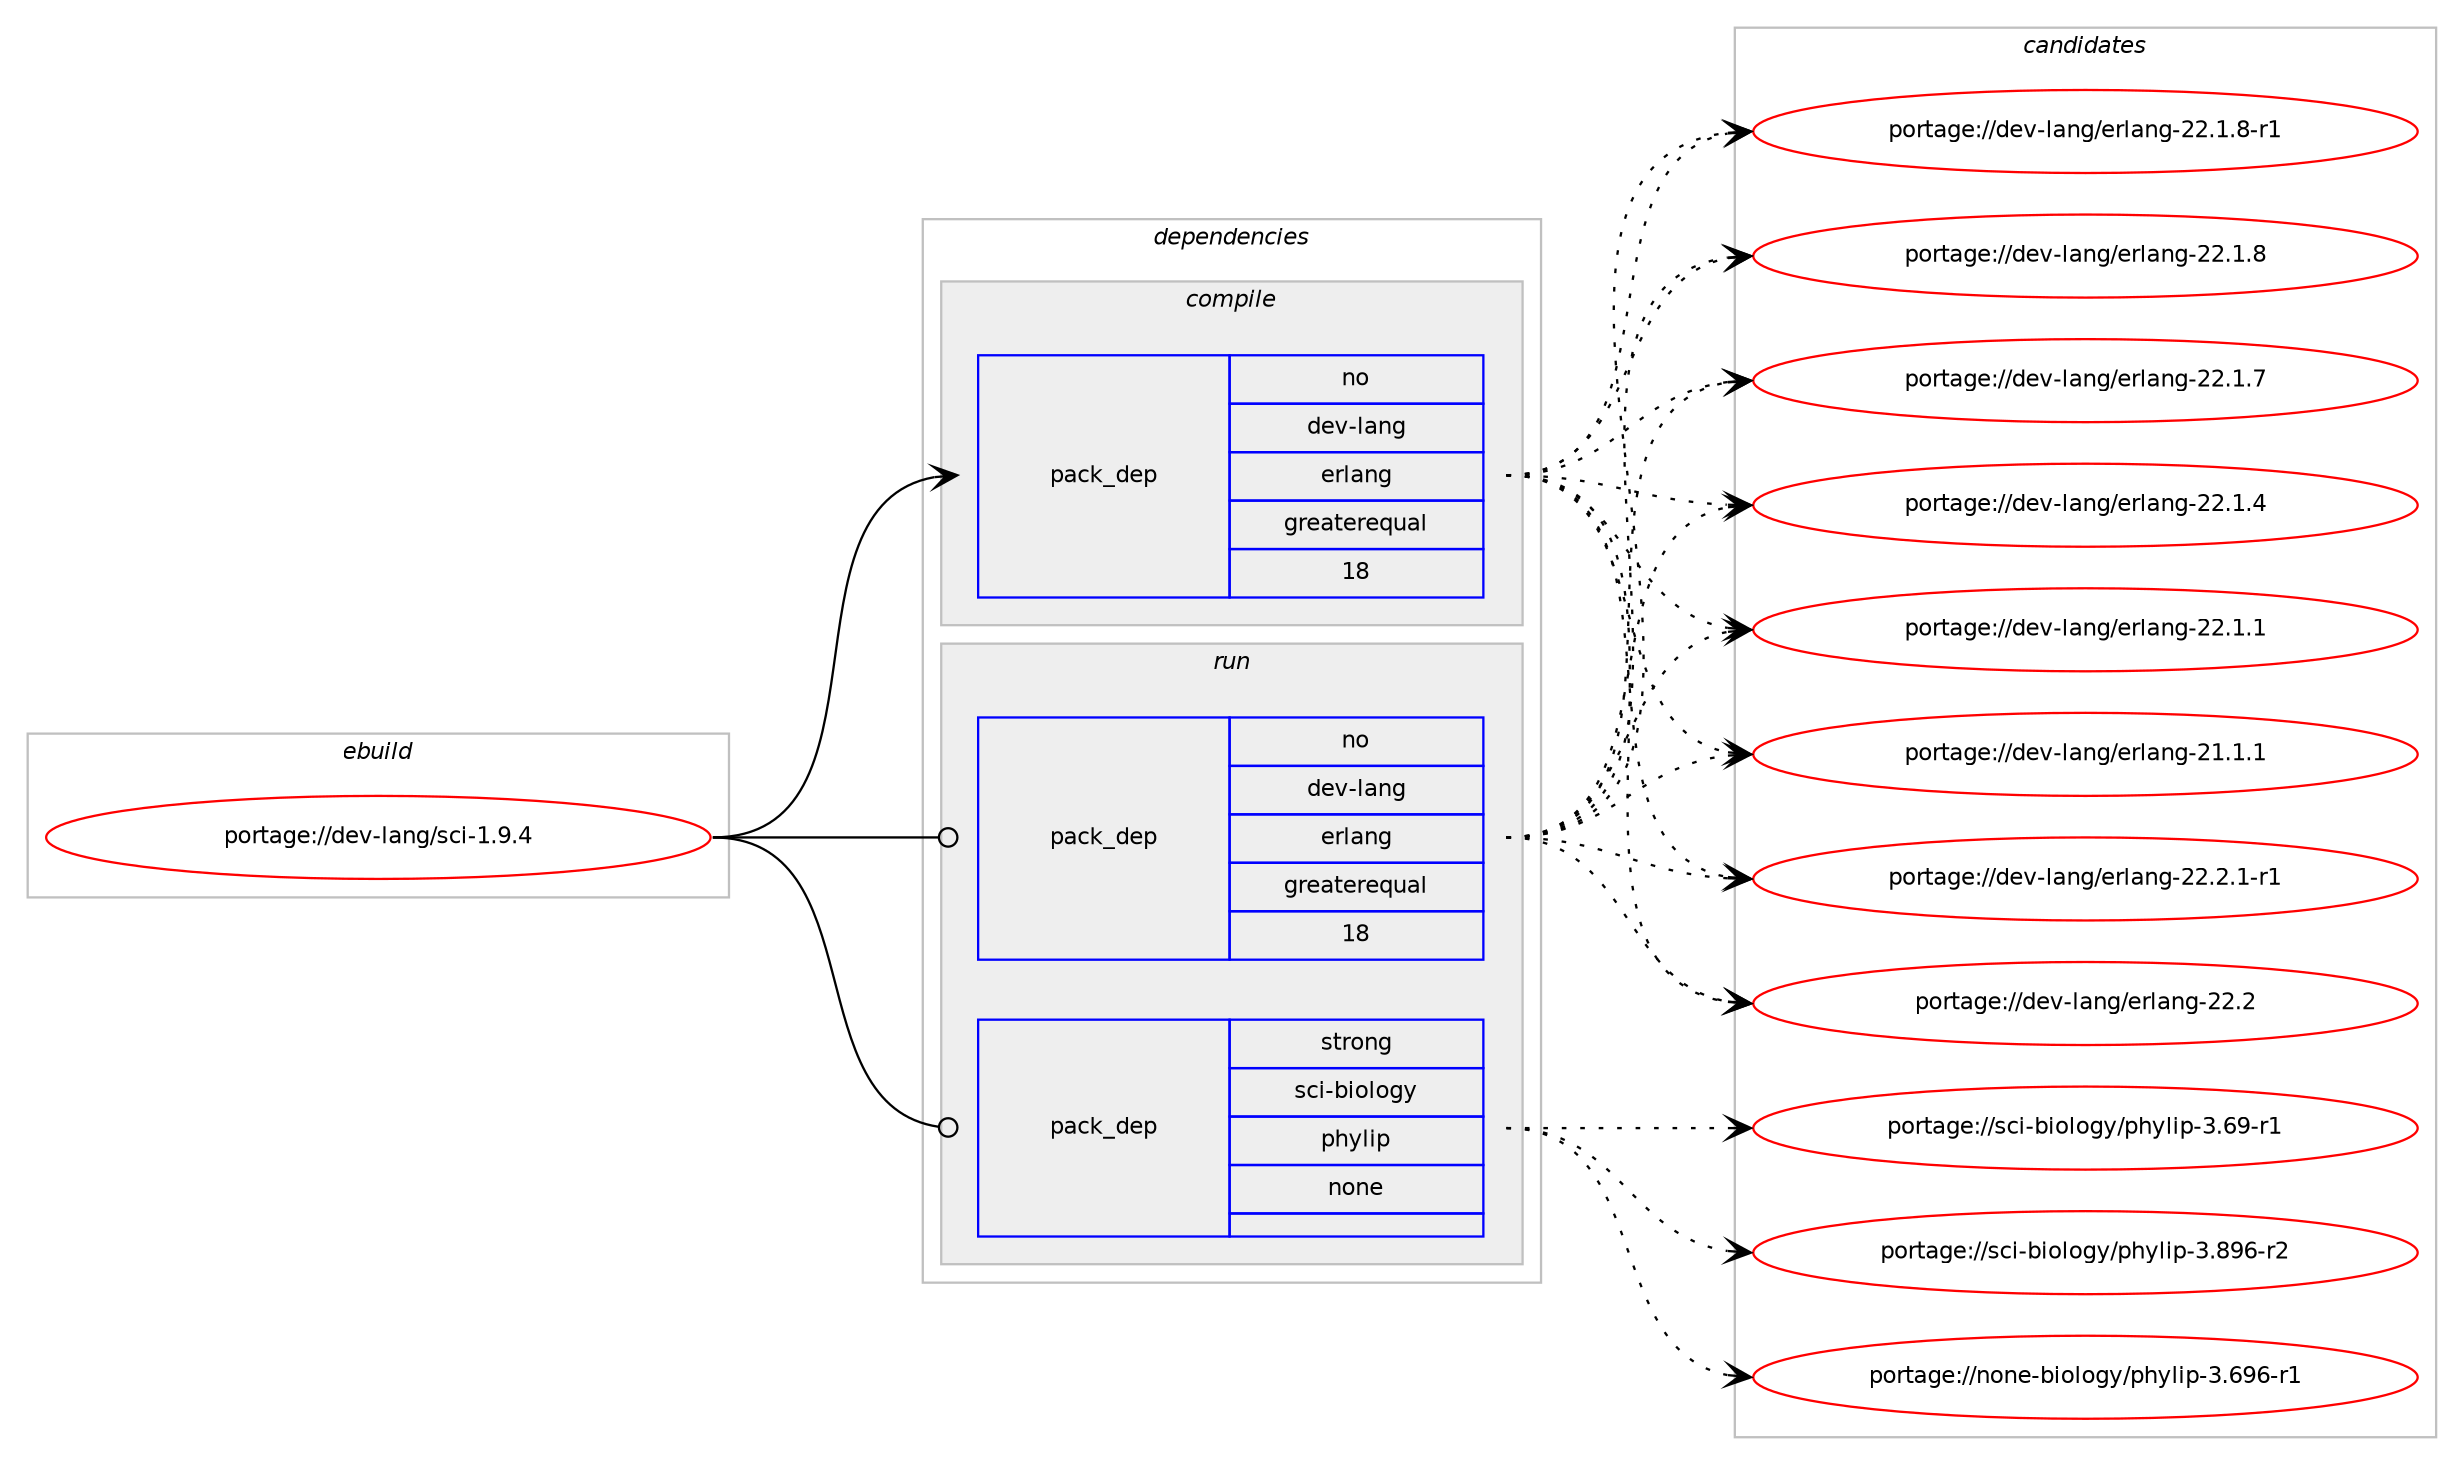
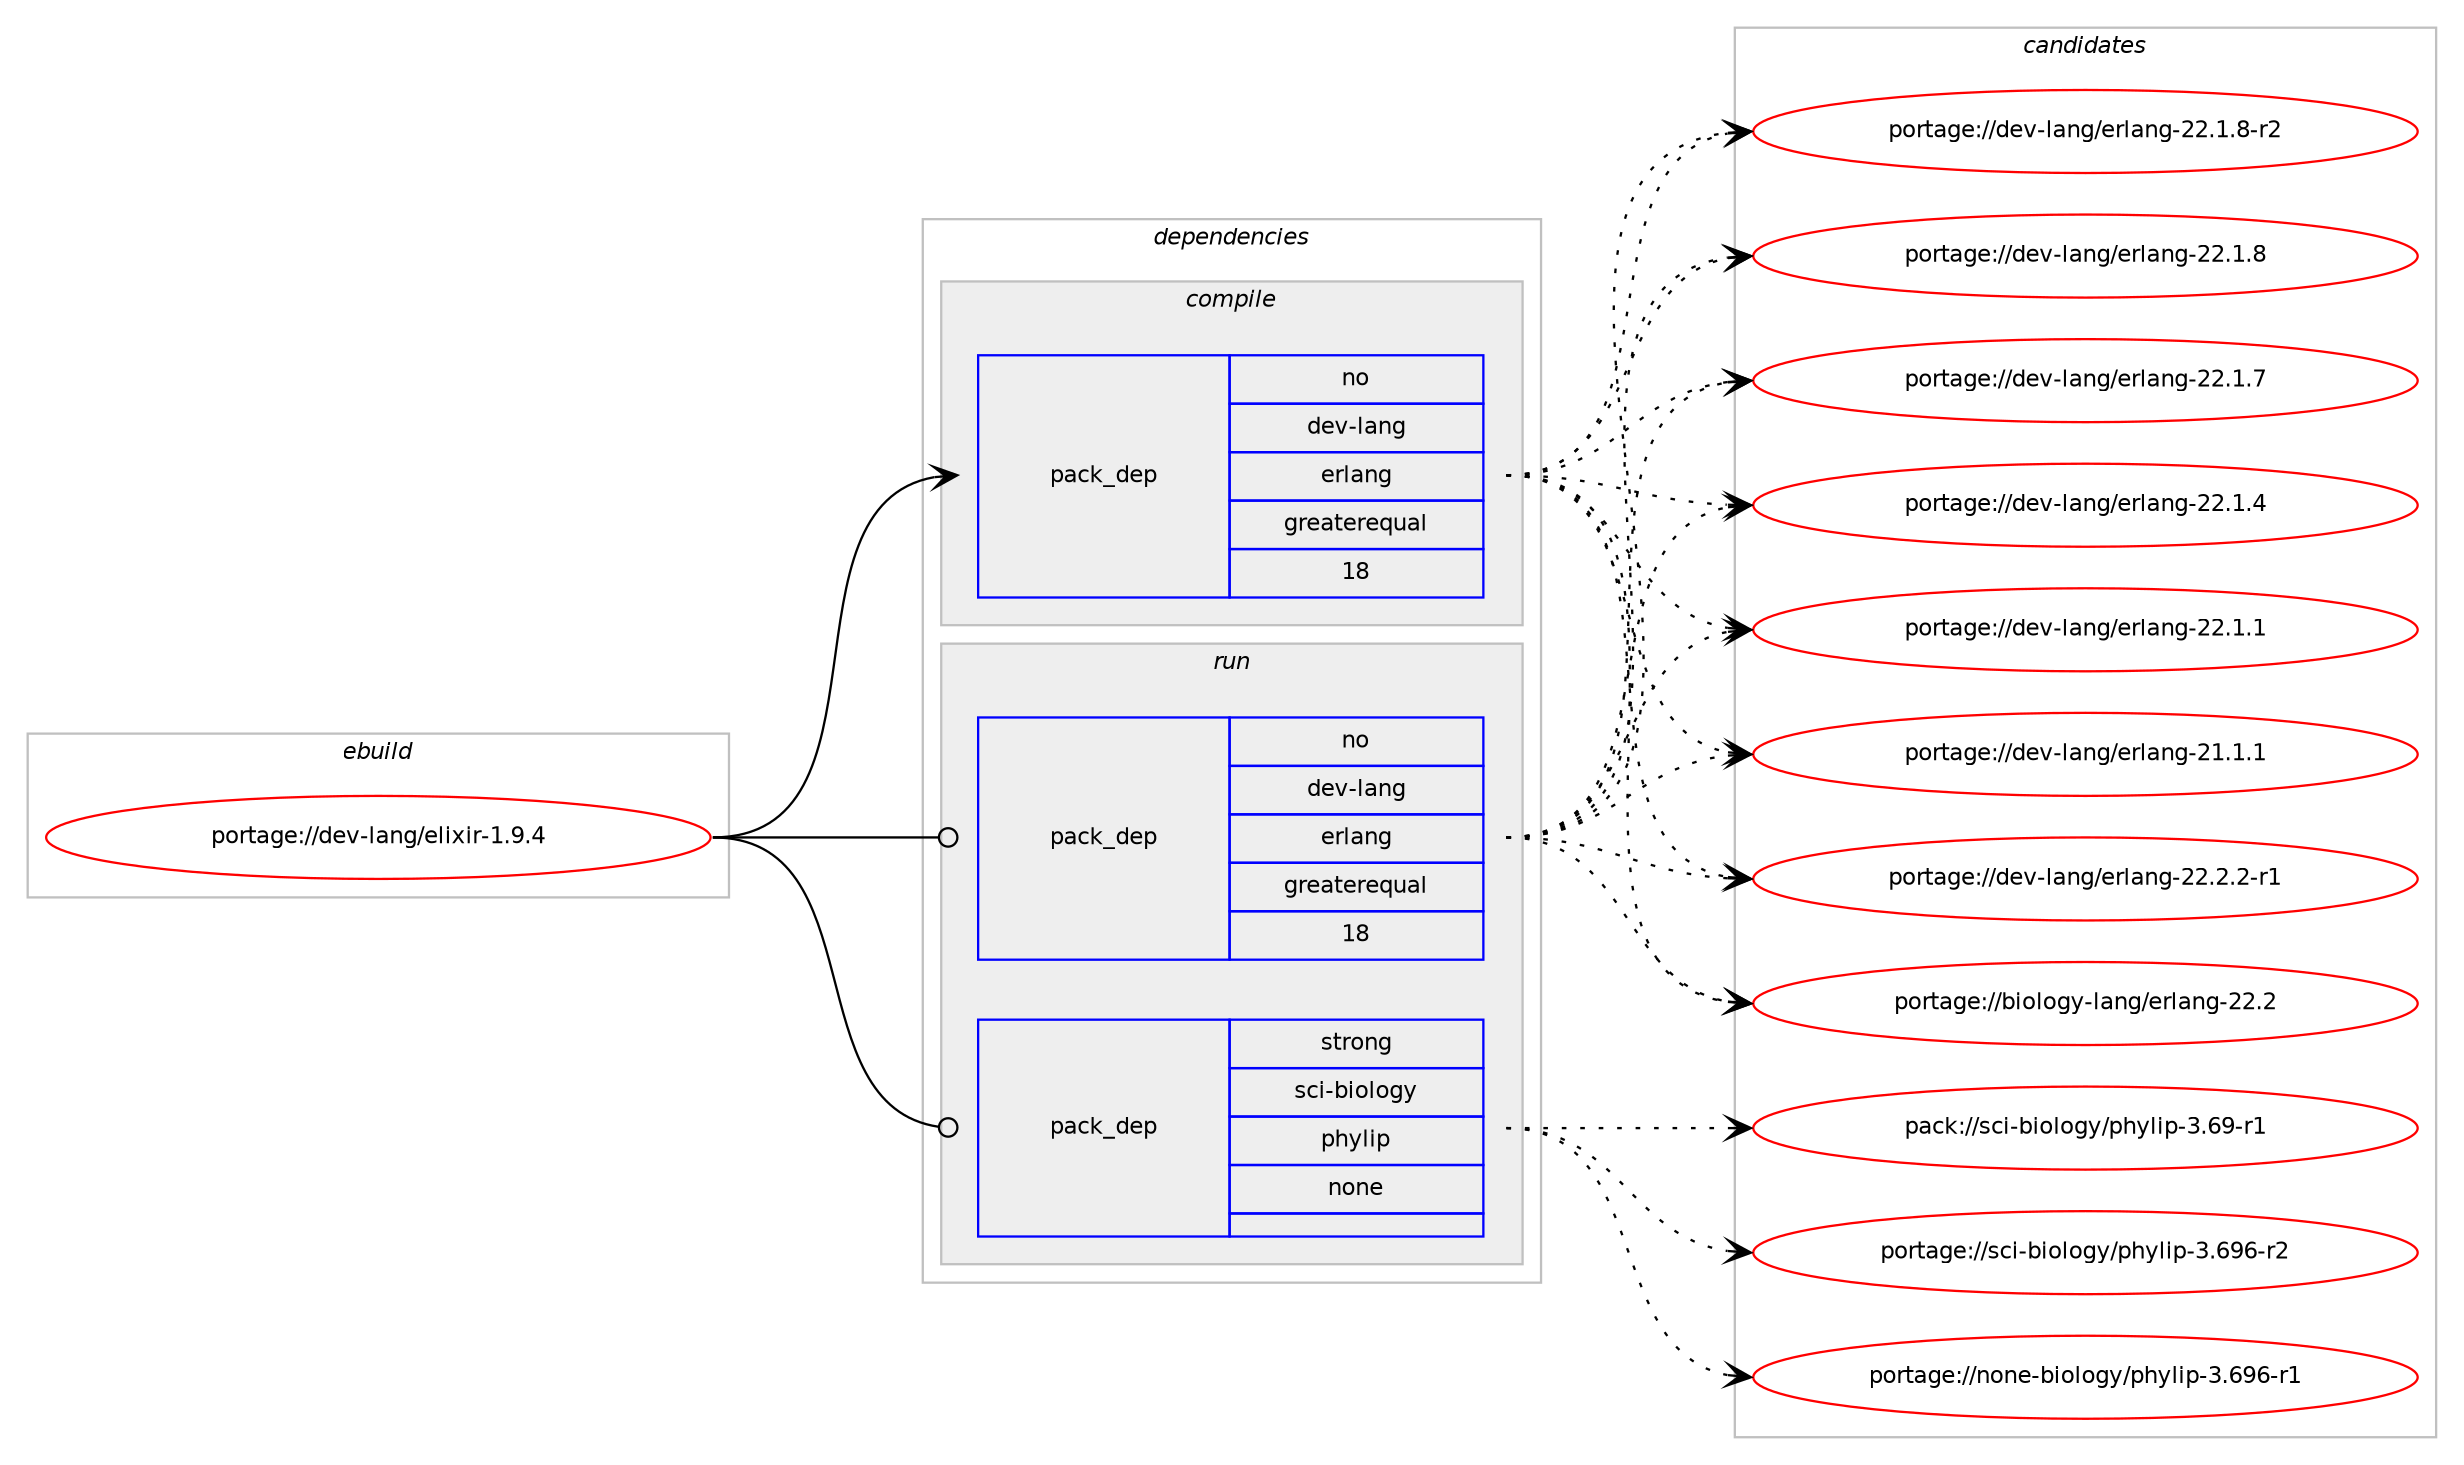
(2085, 131) -> (2085, 131)
(378, 837) -> (378, 837)
(2085, 879) -> (2085, 879)
(2085, 1004) -> (2085, 1004)
(2085, 1128) -> (2085, 1128)
(2085, 1253) -> (2085, 1253)
